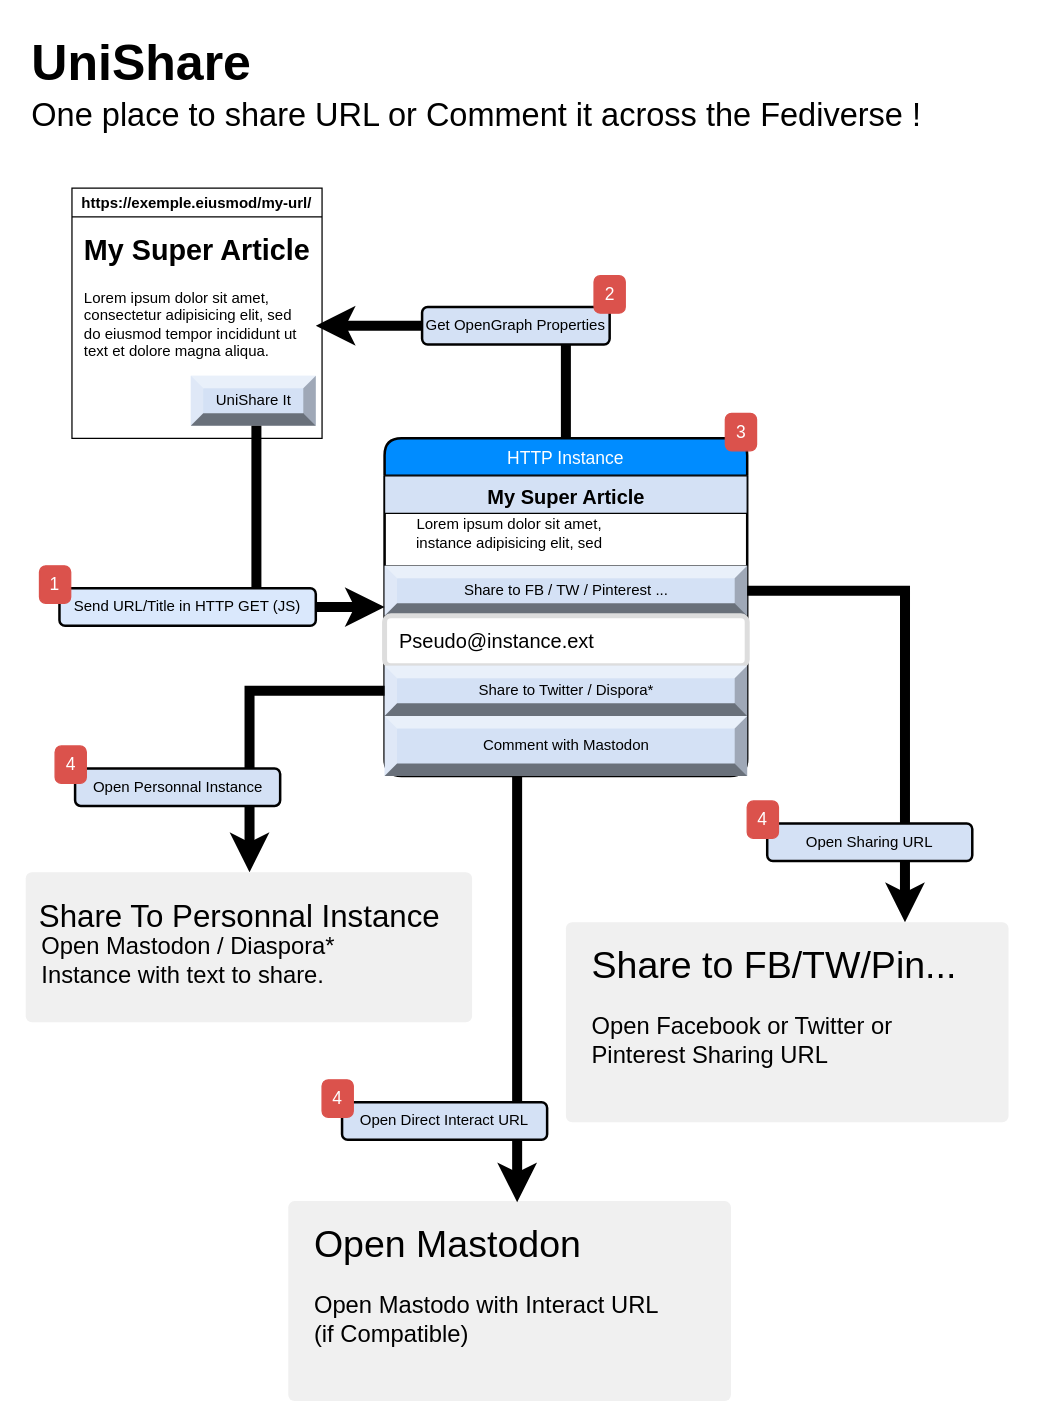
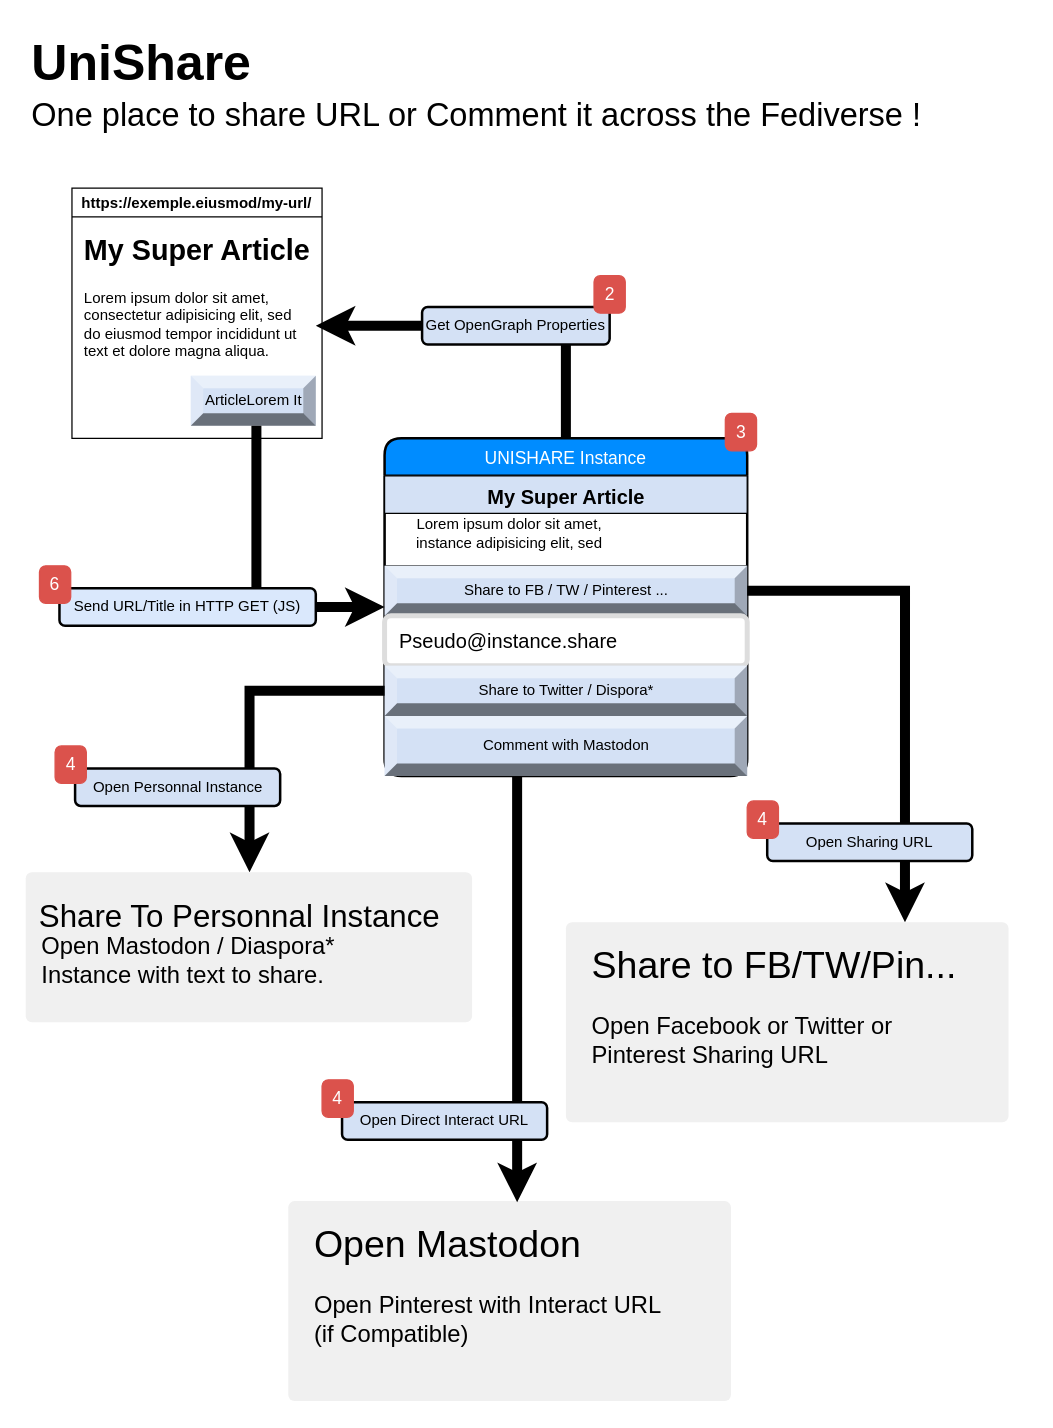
(254, 401) -> (254, 401)
(565, 458) -> (565, 458)
(55, 584) -> (55, 584)
(501, 641) -> (512, 641)
(498, 1319) -> (508, 1319)
